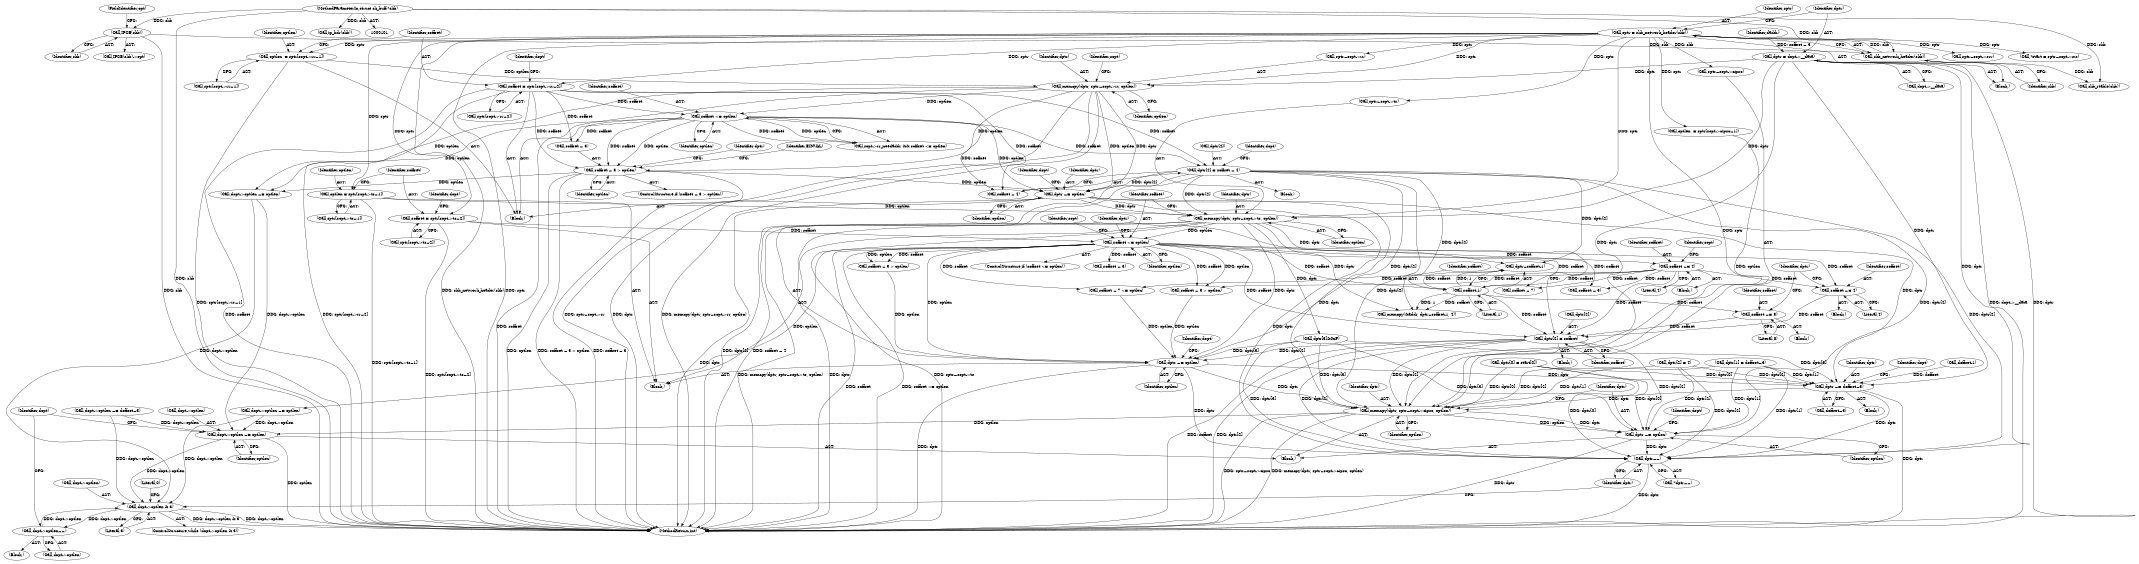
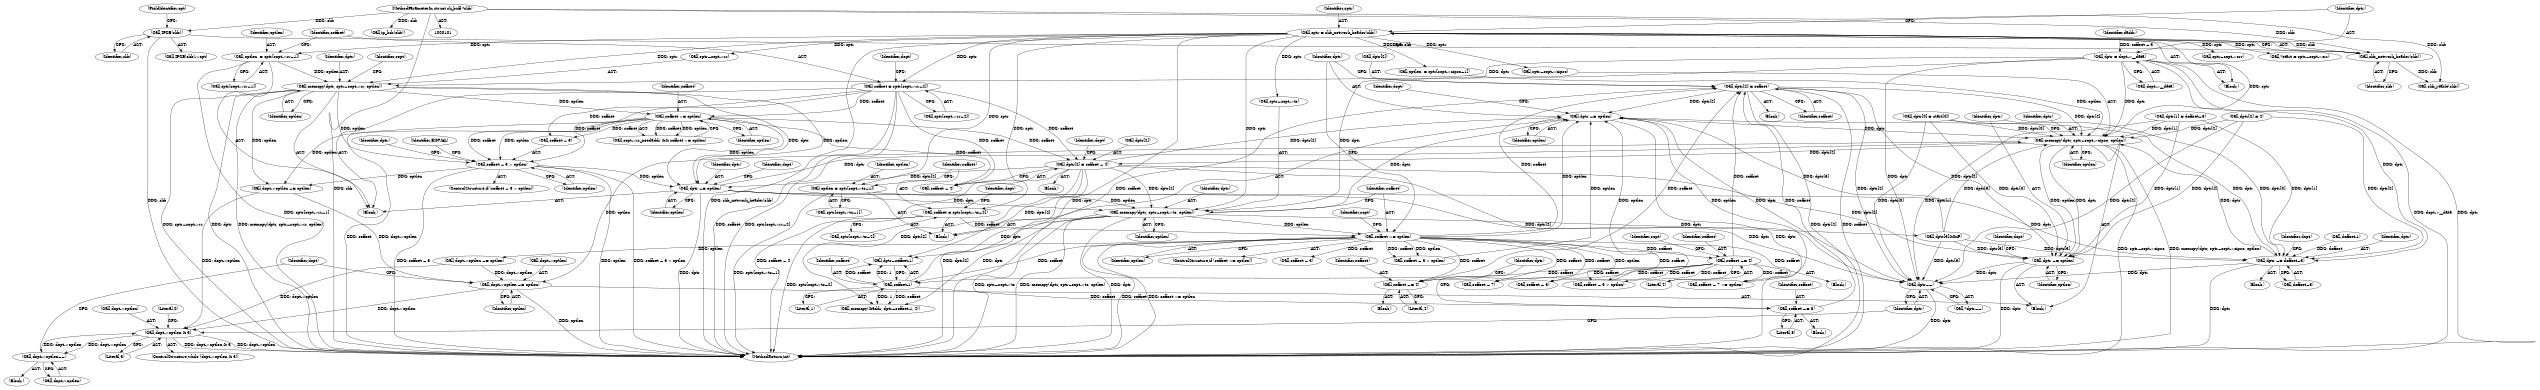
(1684, 45) -> (1437, 45)
(1417, 245) -> (1574, 157)
(108, 411) -> none
